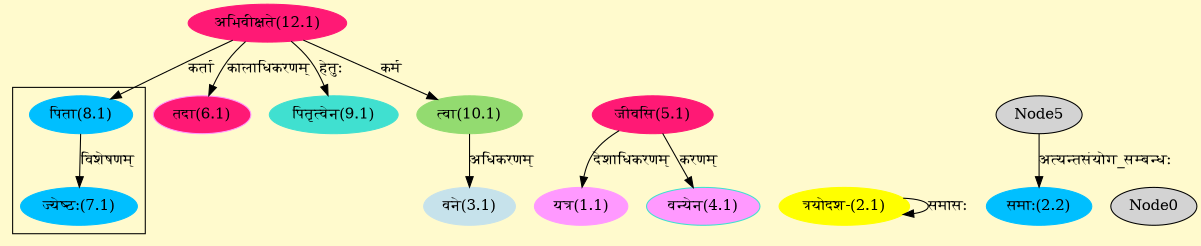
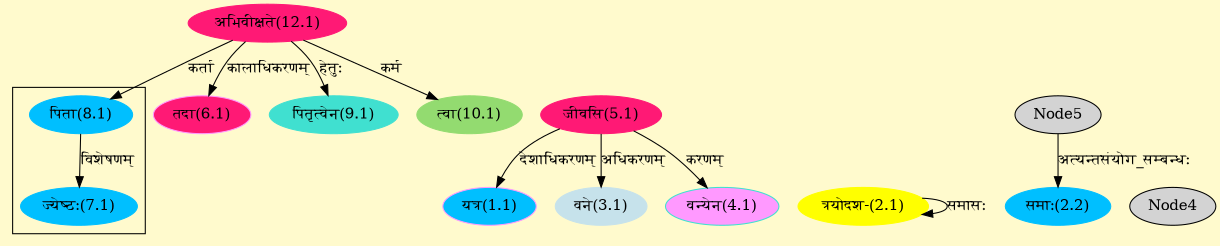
(470, 155) -> (601, 155)
(581, 206) -> (490, 206)
(1154, 206) -> (1173, 206)
